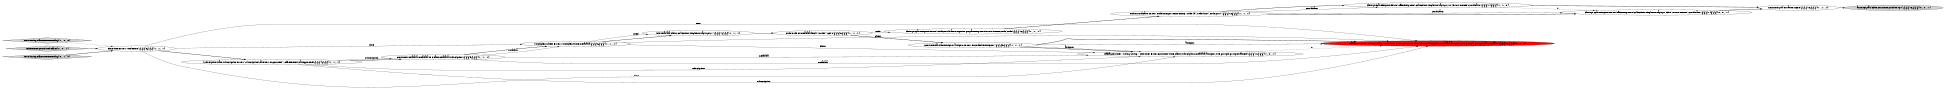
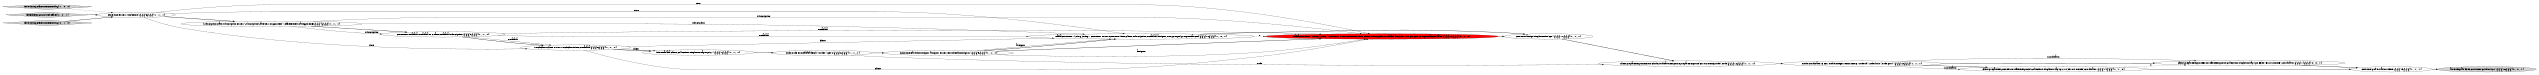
none -> (1548, 36)
